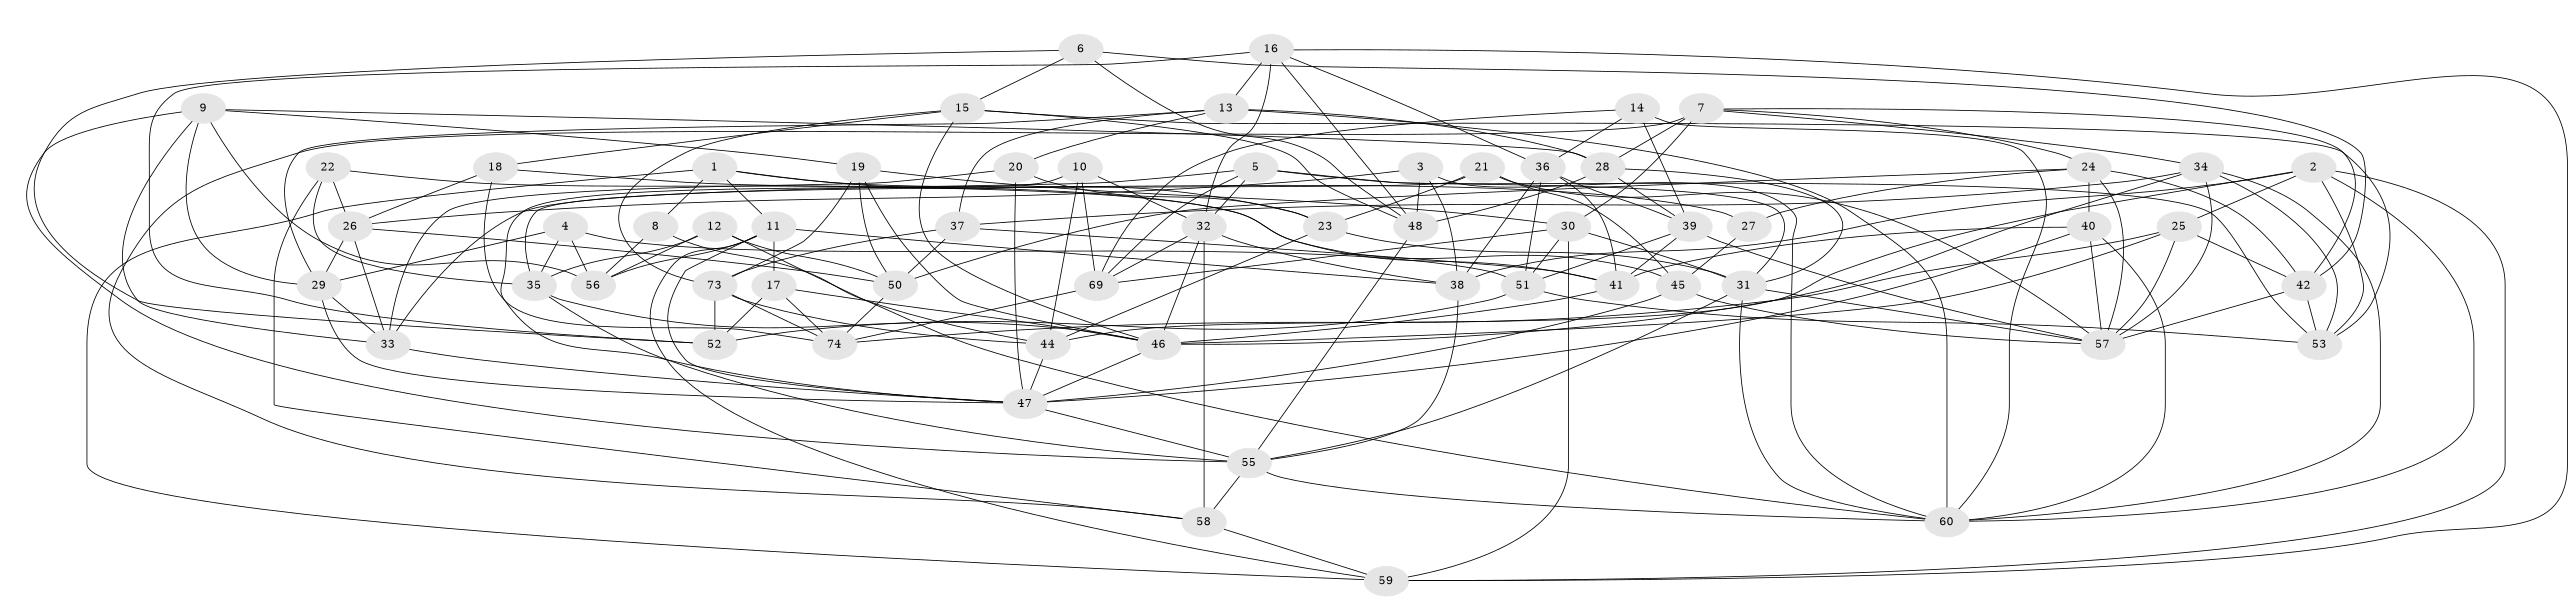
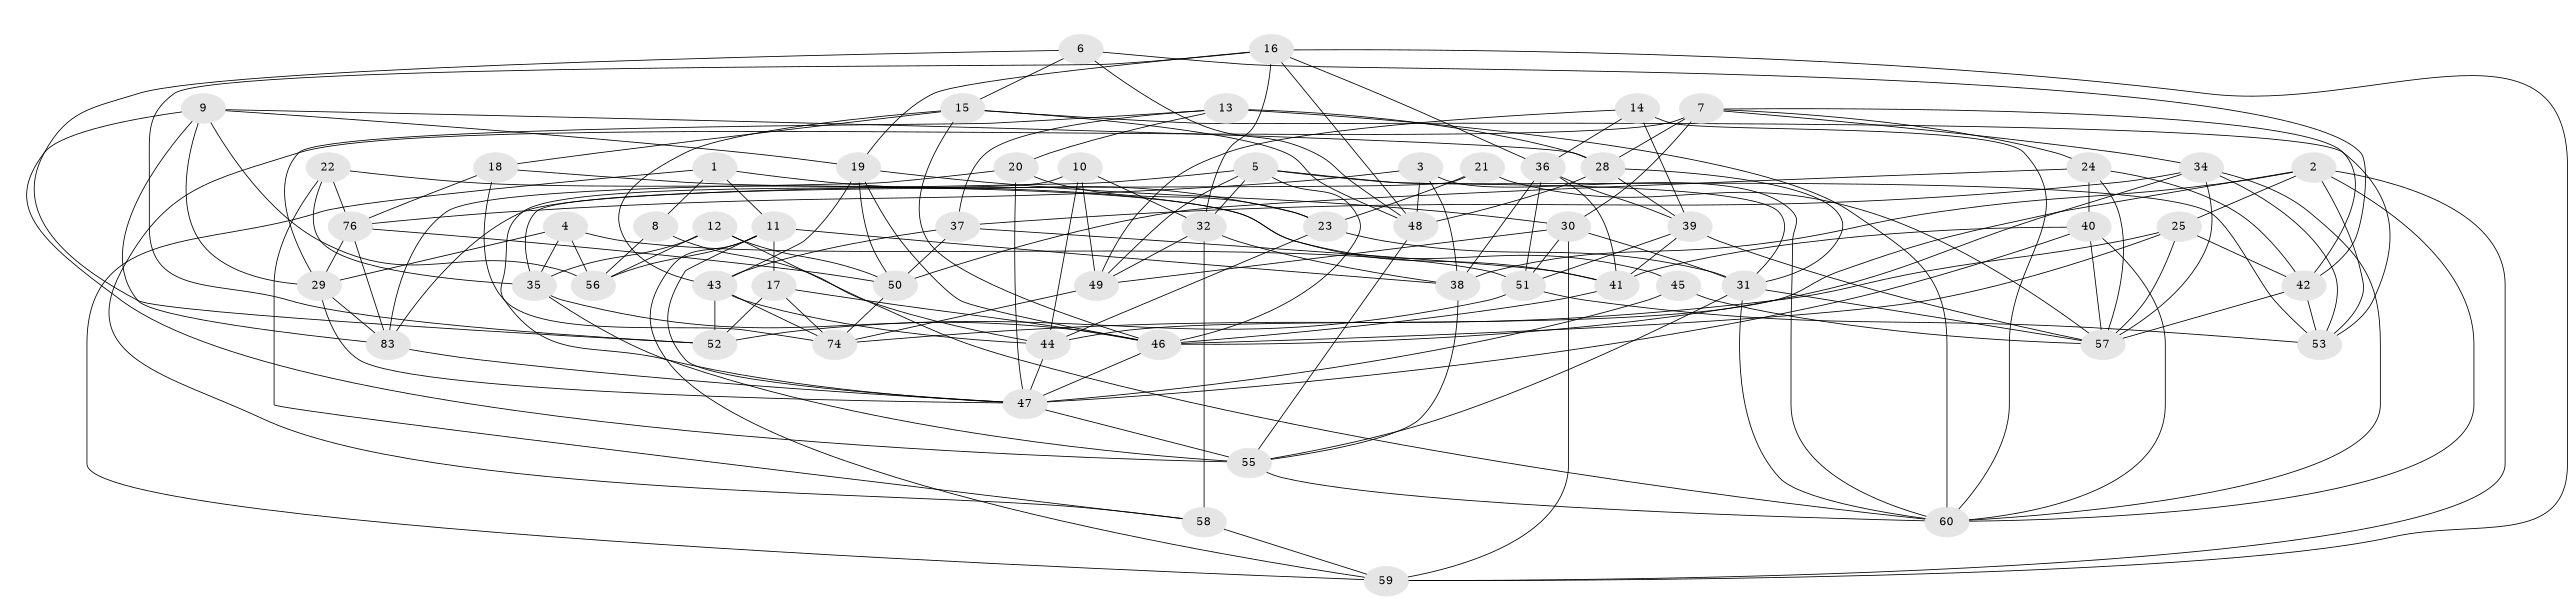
(1249, 79) -> (1046, 74)
(1610, 219) -> none
(350, 227) -> (350, 227)
(1749, 227) -> none
(1183, 281) -> (1340, 261)
(715, 286) -> (715, 286)
(1097, 286) -> (1097, 286)
(388, 345) -> (388, 345)
(1227, 493) -> none
